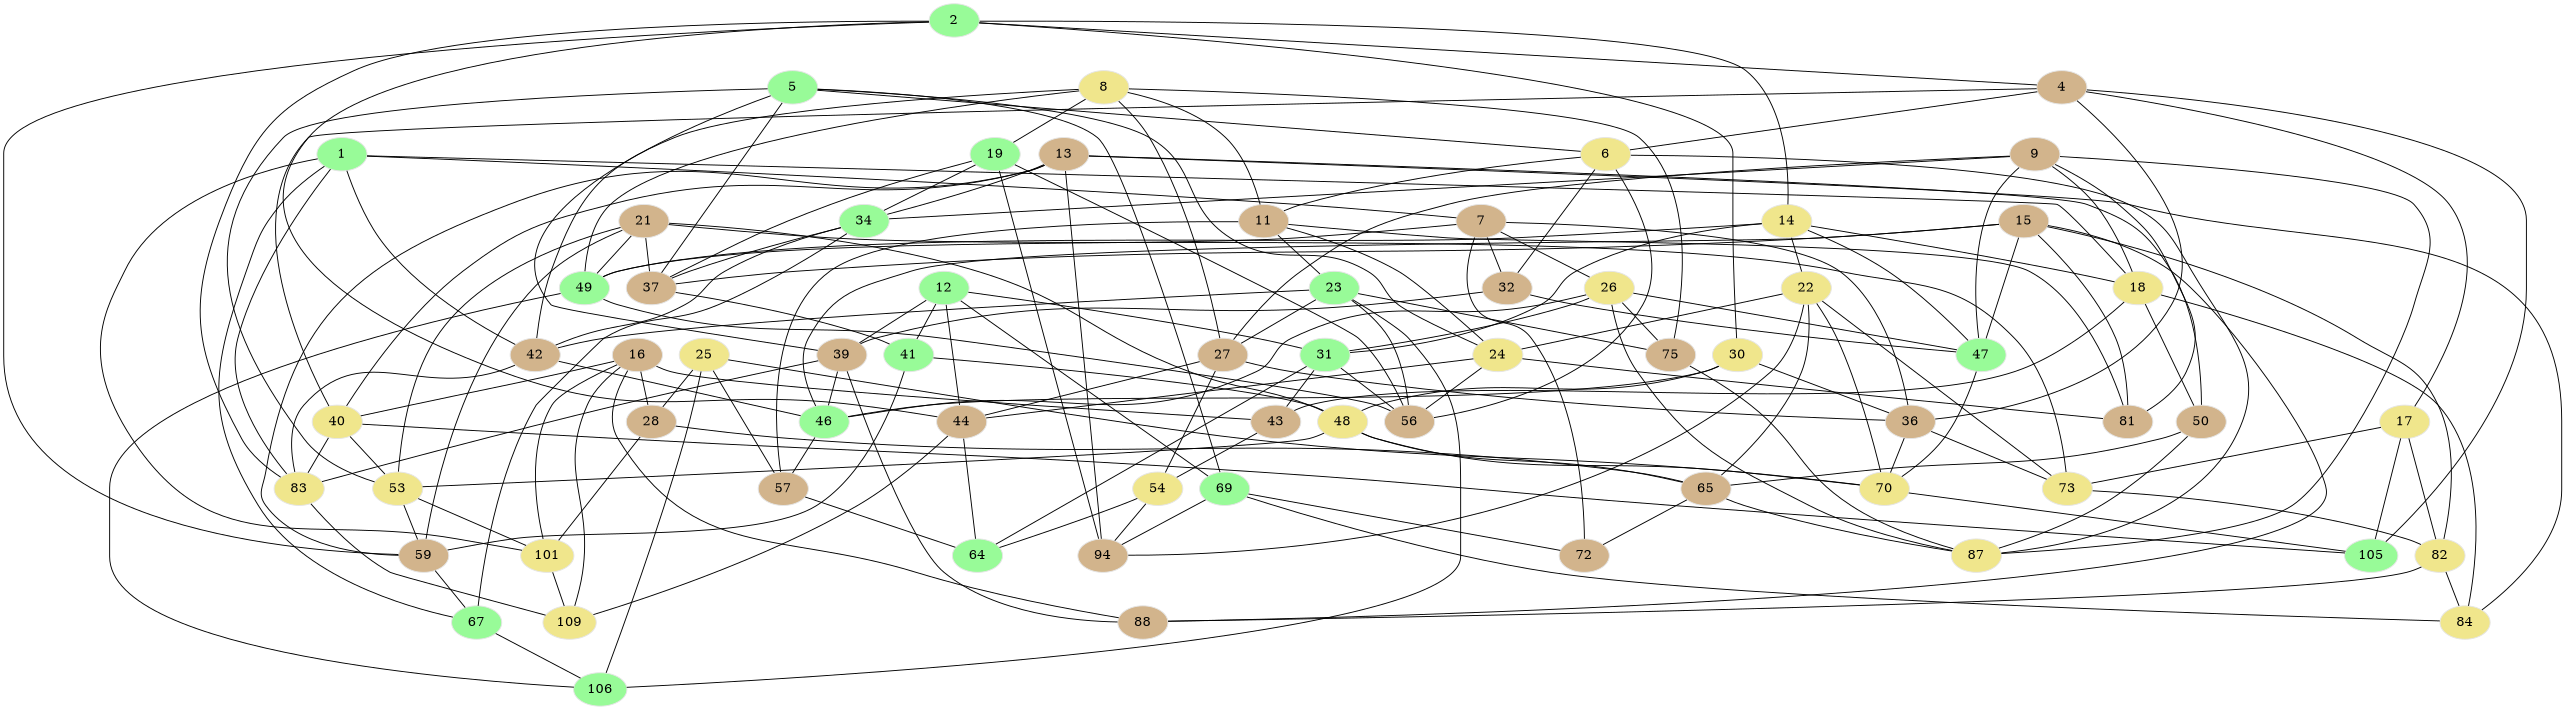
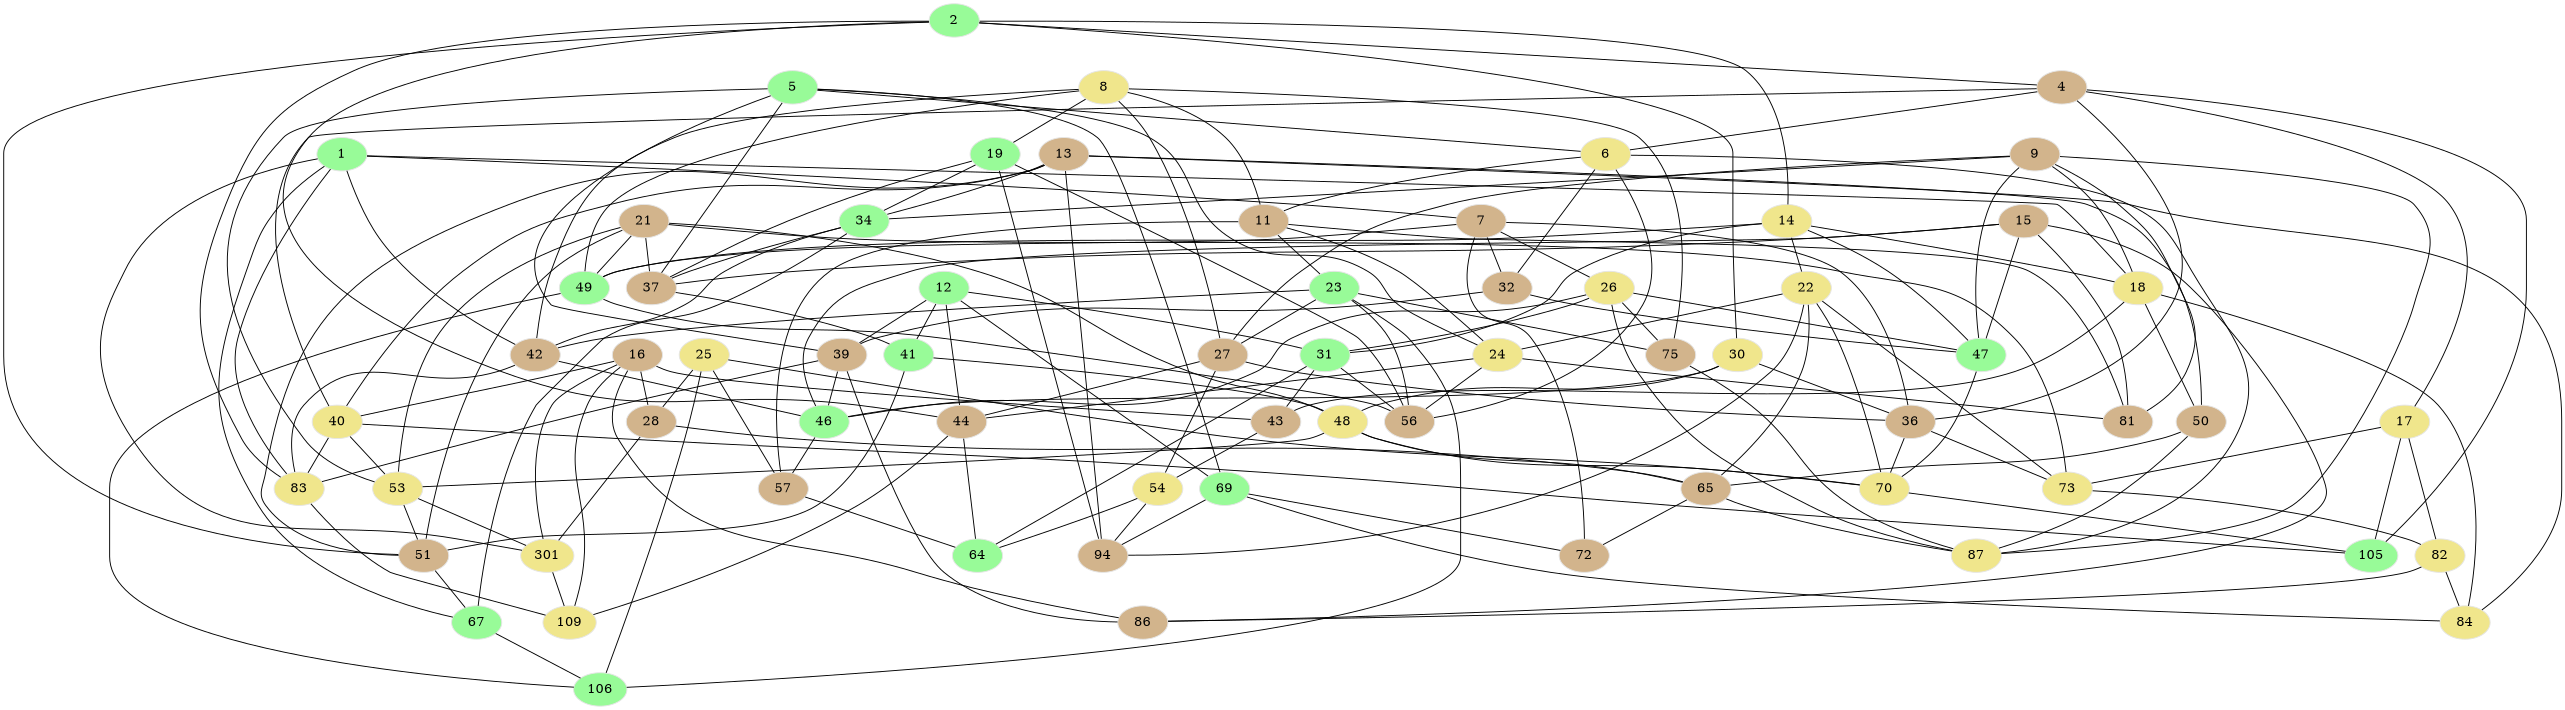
(2319, 317) -> none
(424, 556) -> (424, 556)
(547, 556) -> (547, 556)
(1143, 623) -> (1143, 623)
